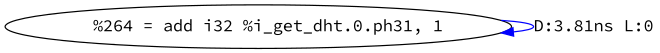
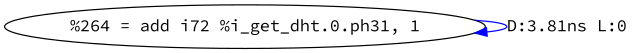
(258, 27) -> (245, 27)
